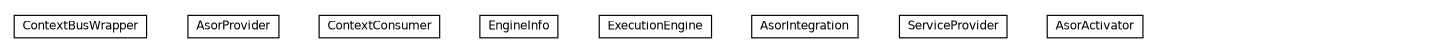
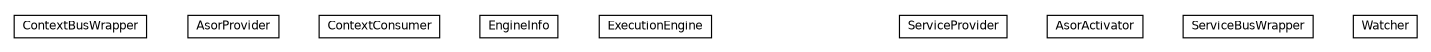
(805, 26) -> none
none -> (1248, 26)
none -> (1385, 26)
